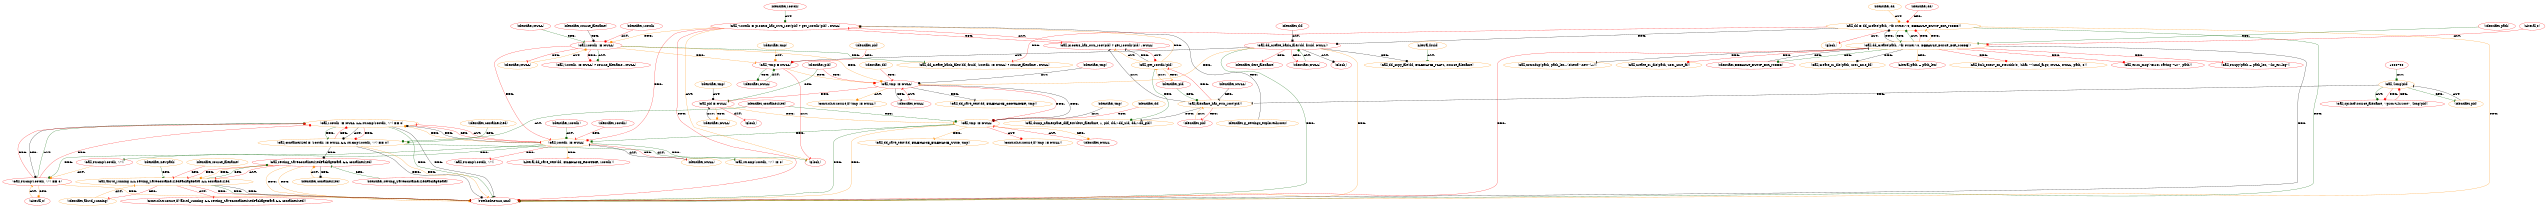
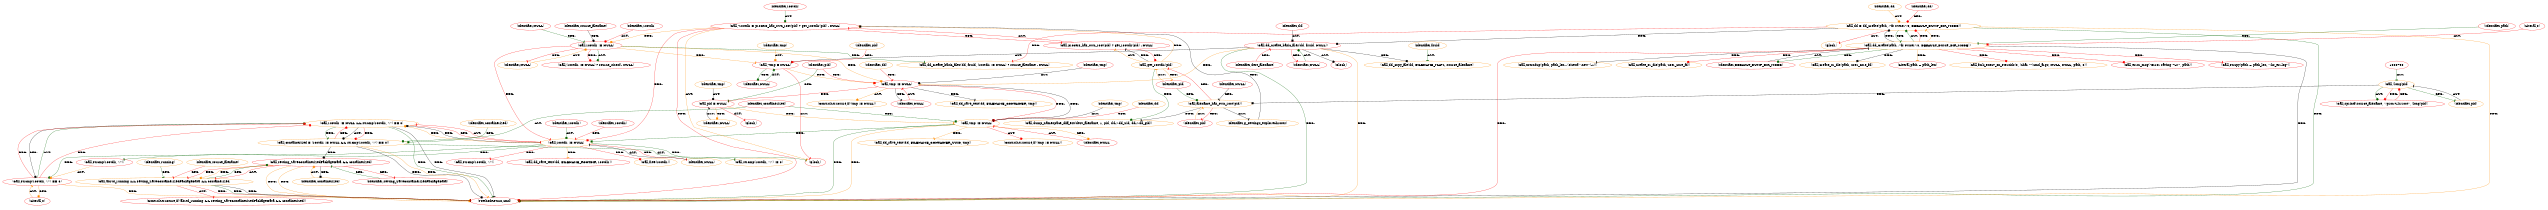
(1428, 46) -> (1428, 46)
(1158, 55) -> (1158, 55)
(1274, 55) -> (1261, 54)
(1819, 55) -> (1819, 55)
(1922, 55) -> (1922, 55)
(596, 65) -> (596, 65)
(2397, 74) -> (2397, 74)
(1205, 85) -> (1205, 85)
(1141, 86) -> (1236, 113)
(1816, 94) -> (1816, 94)
(923, 143) -> (923, 143)
(160, 162) -> (160, 162)
(568, 162) -> (568, 162)
none -> (656, 162)
none -> (369, 171)
(88, 201) -> none
